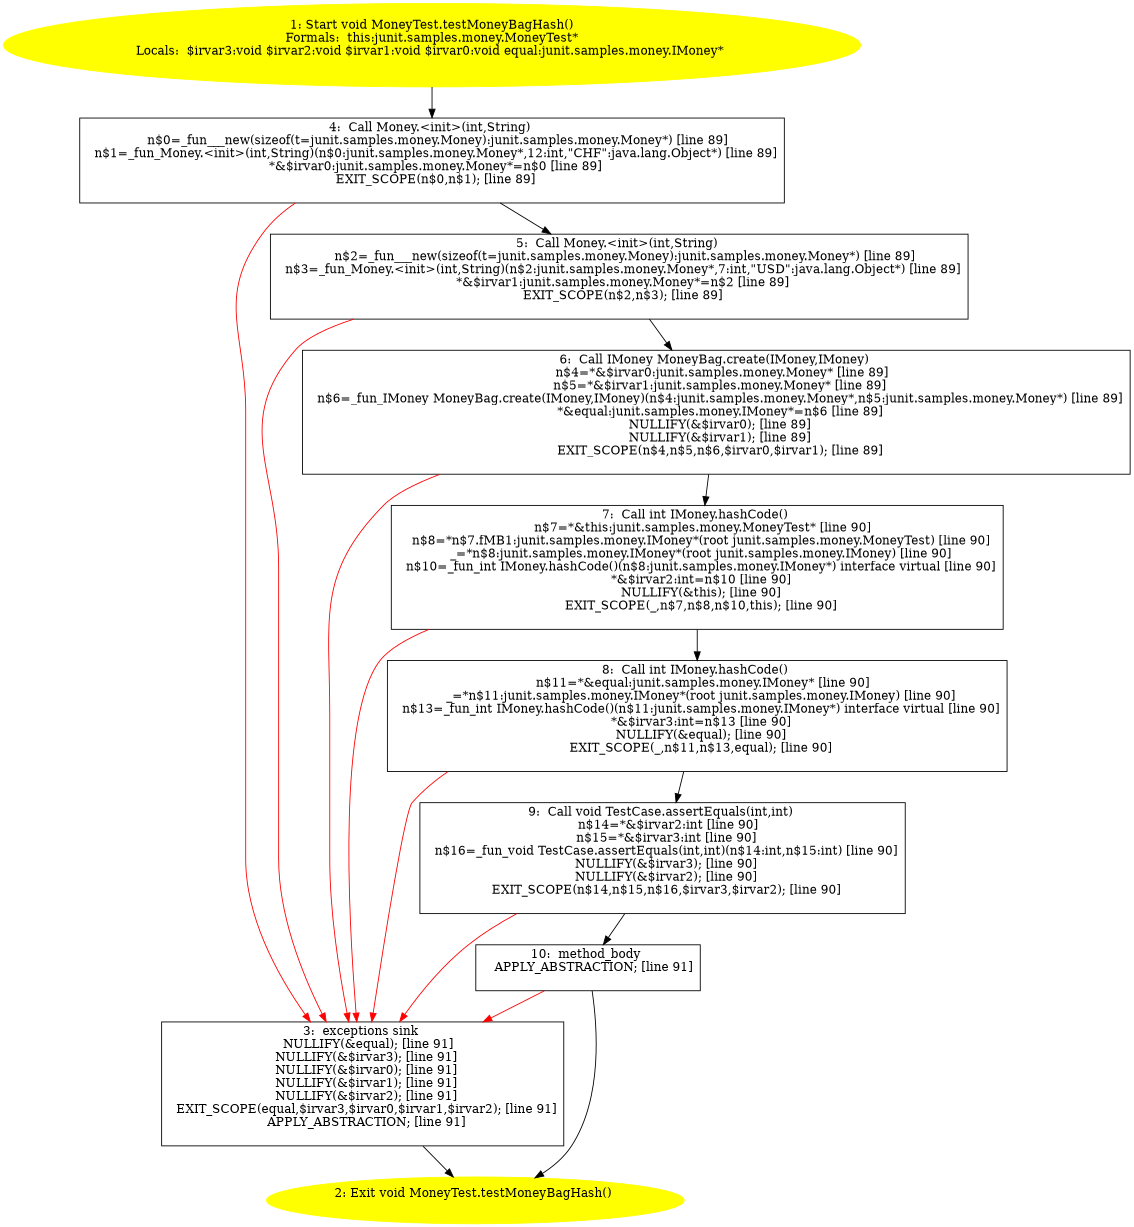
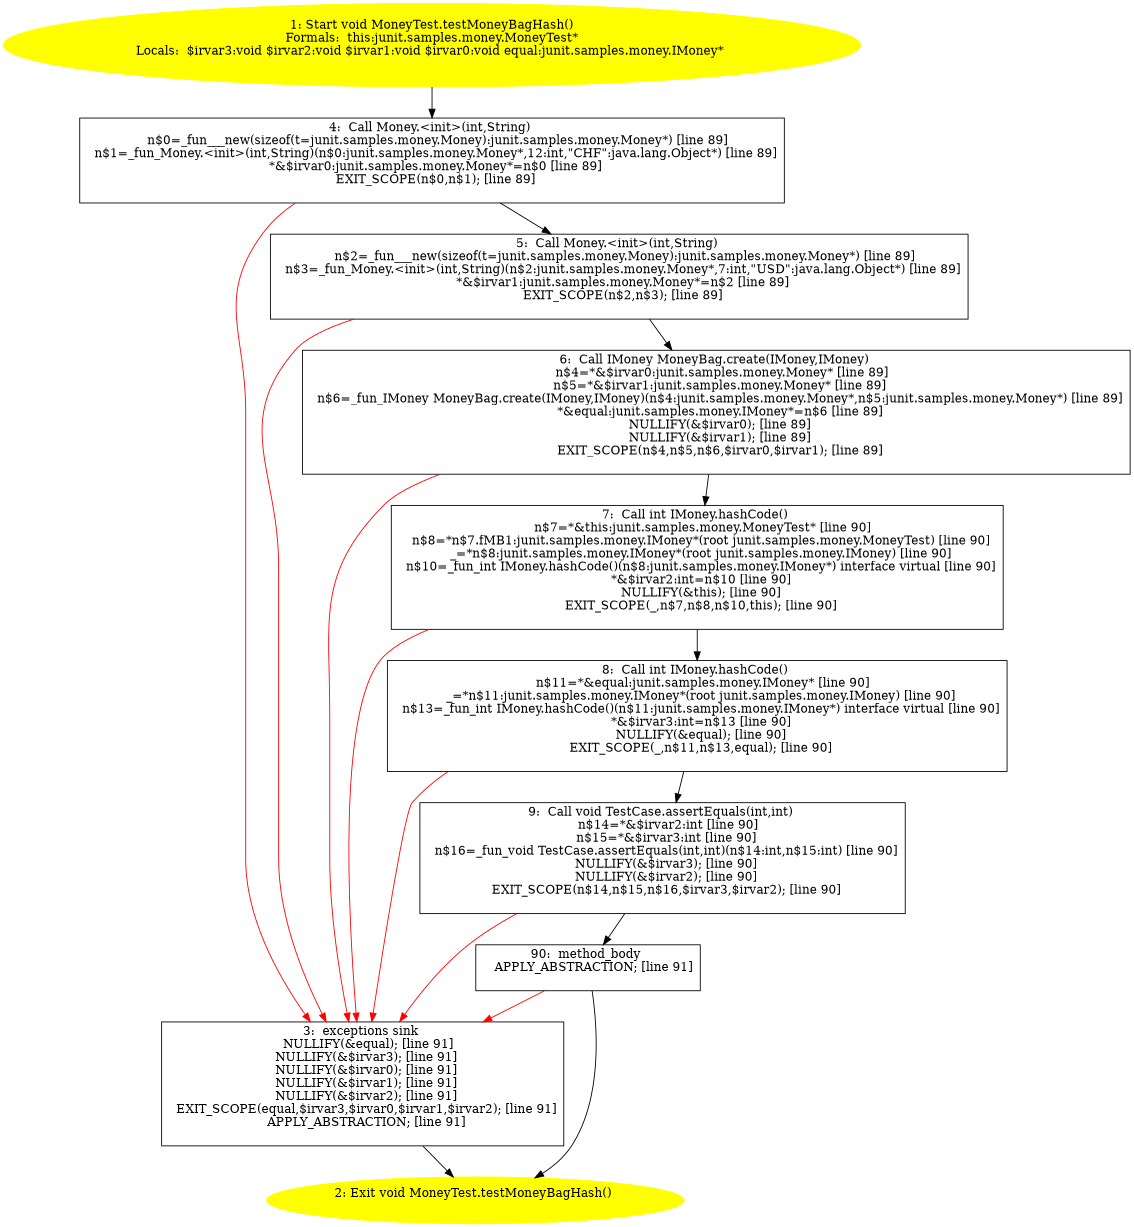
(588, 968) -> (588, 968)
